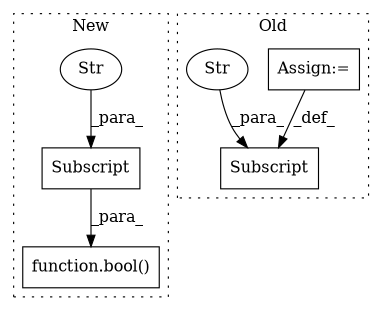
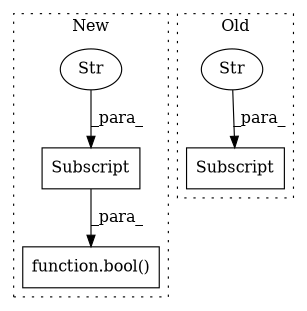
(314, 69) -> none
